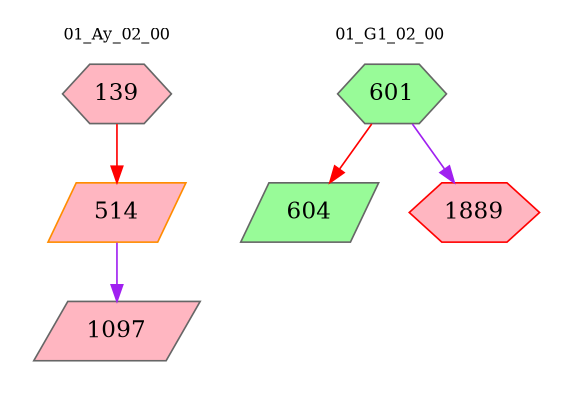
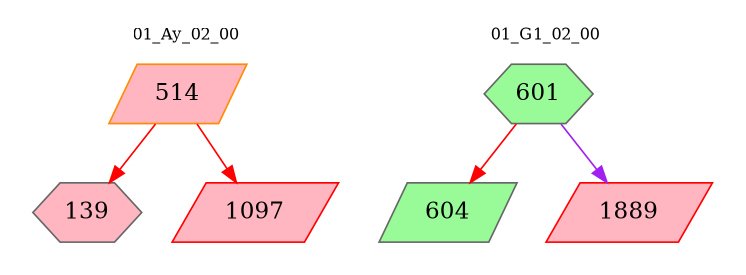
(117, 145) -> (138, 147)
(474, 212) -> (629, 212)
(117, 264) -> (212, 147)
(117, 331) -> (255, 212)
